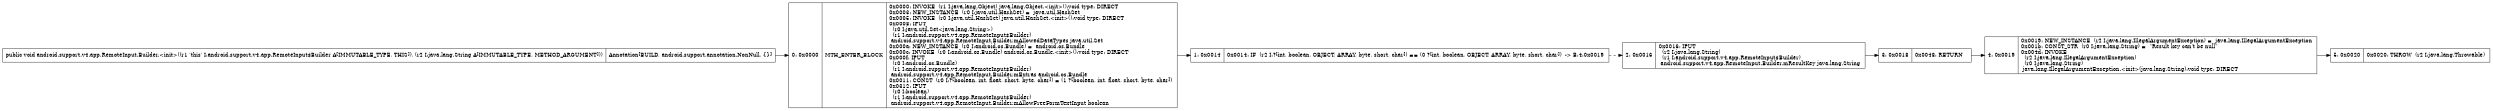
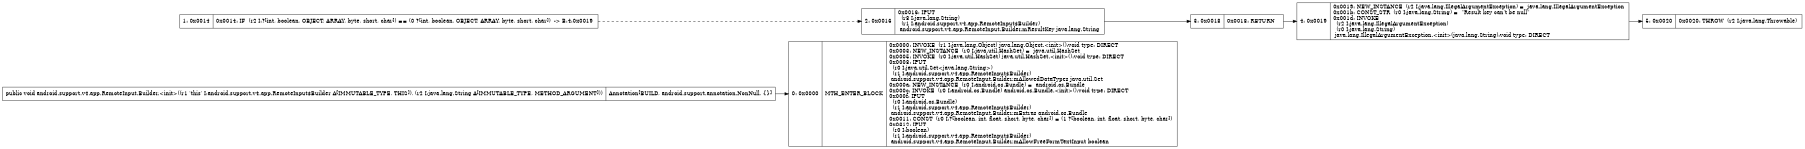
(1690, 52) -> (929, 18)
(2046, 52) -> (1358, 18)
(1182, 55) -> none
(1942, 55) -> (1254, 21)
